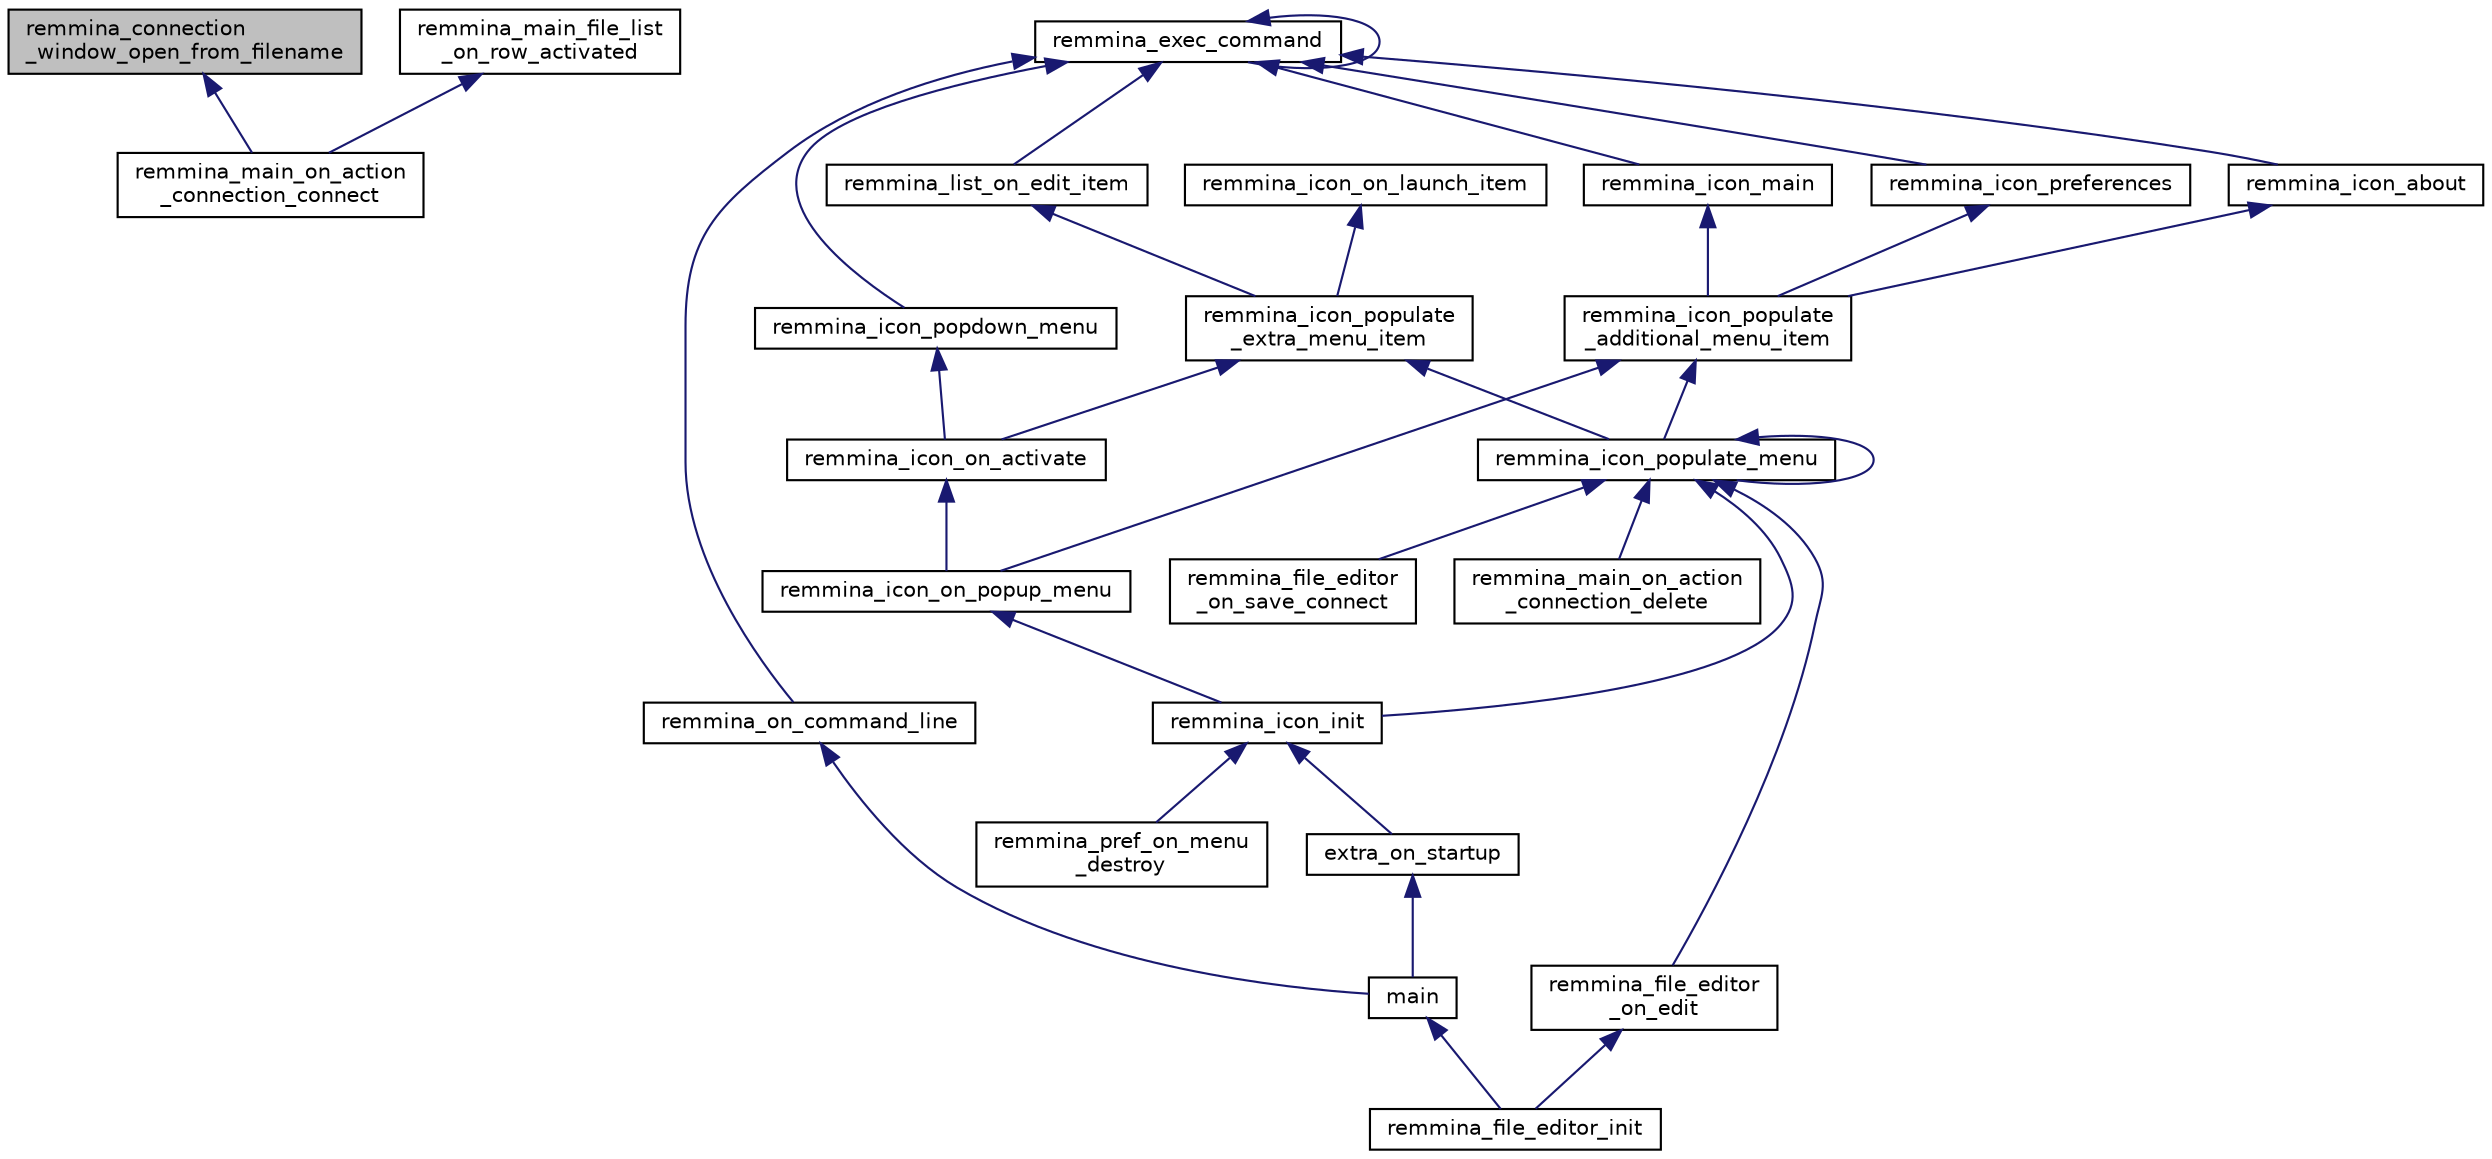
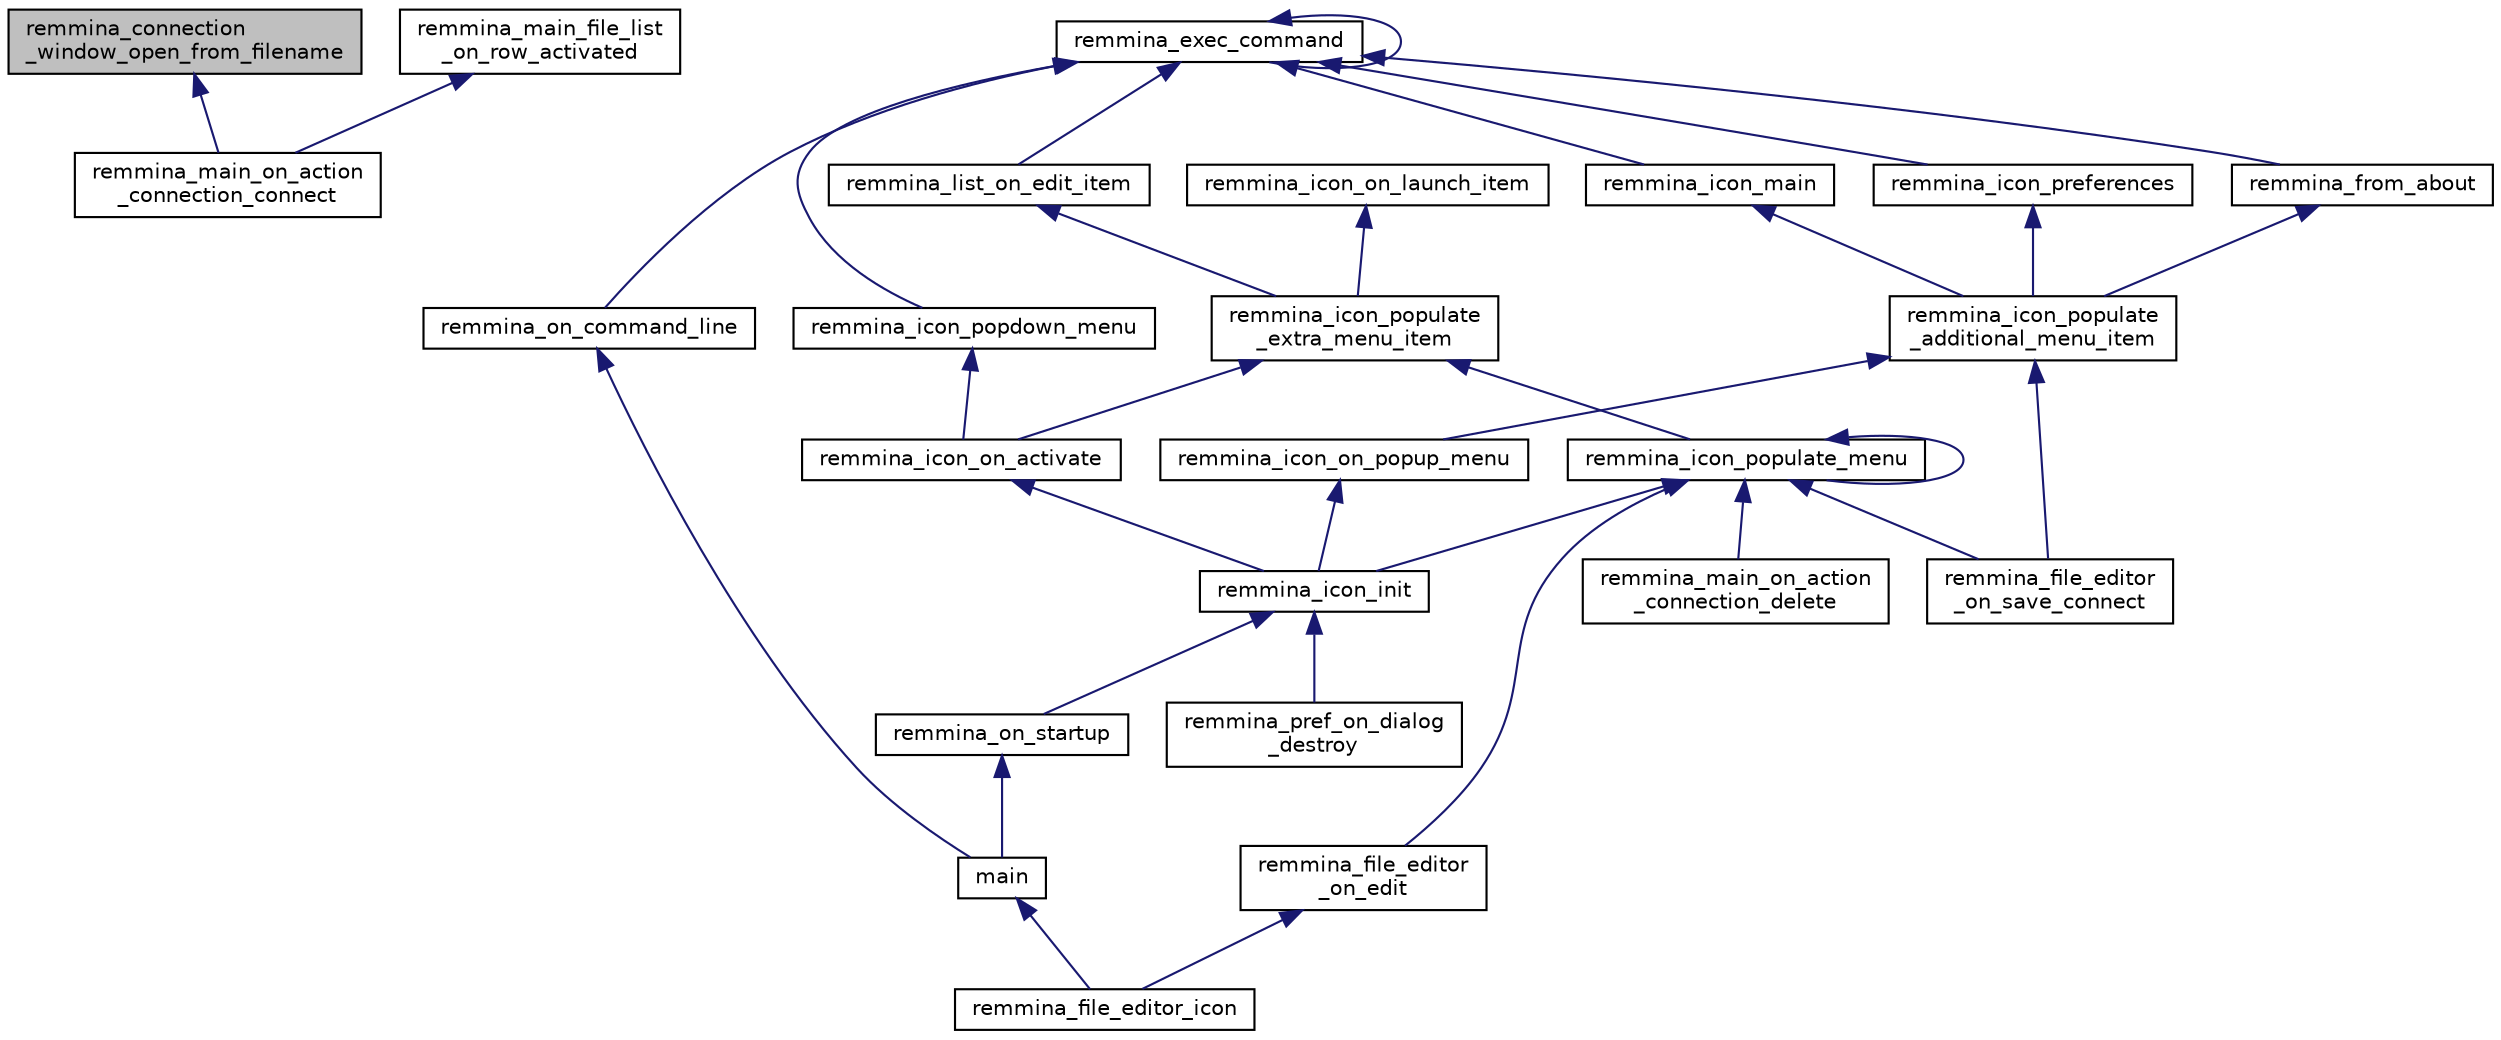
(2356, 185) -> (2362, 185)
(1676, 410) -> (2042, 471)
(946, 537) -> (1148, 529)
(1122, 854) -> (1314, 735)
(1413, 854) -> (1002, 735)
(1515, 1129) -> (1105, 1010)
